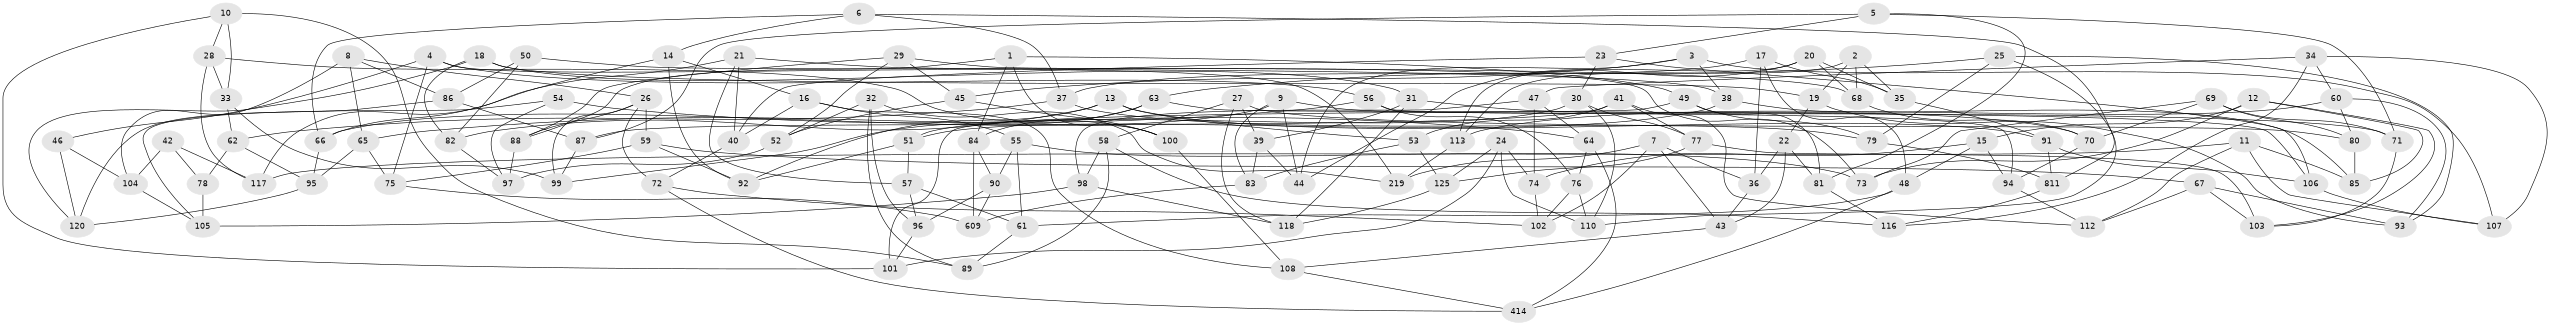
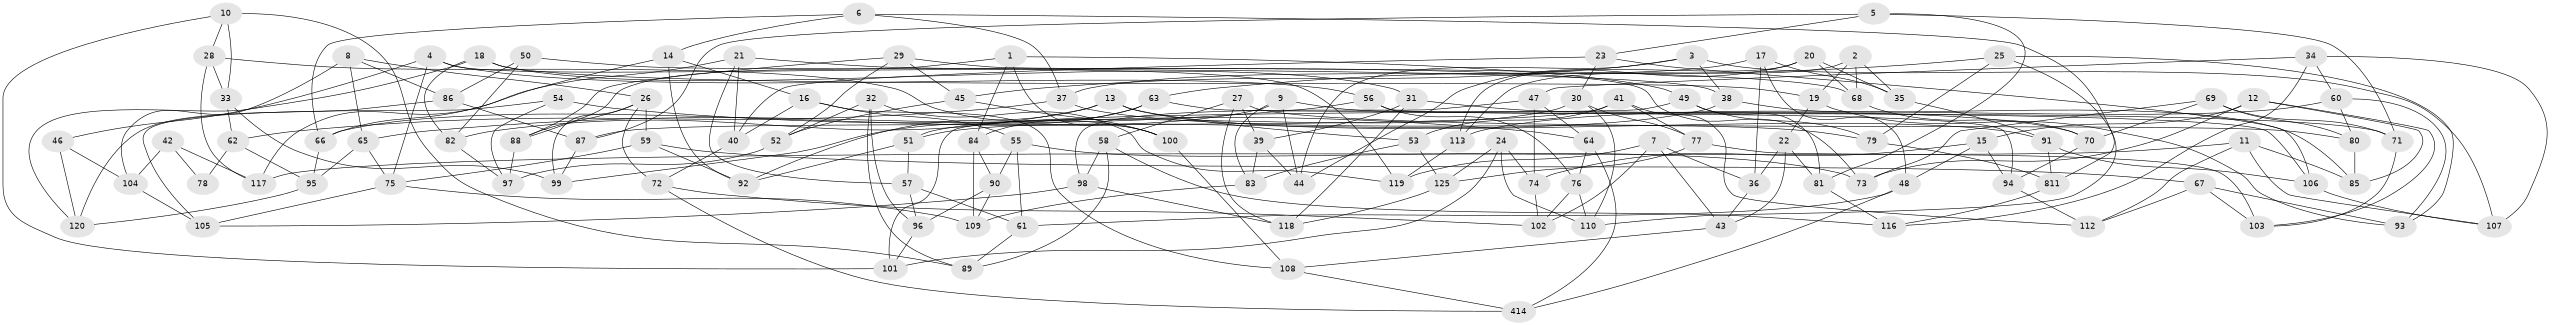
(1397, 184) -> (1397, 184)
(203, 205) -> (297, 205)
(973, 227) -> (973, 227)
